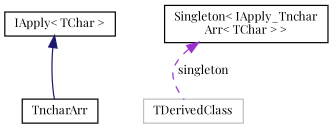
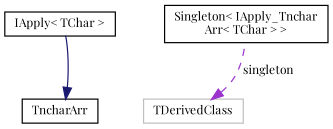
(173, 73) -> (238, 70)
(52, 74) -> (68, 61)
